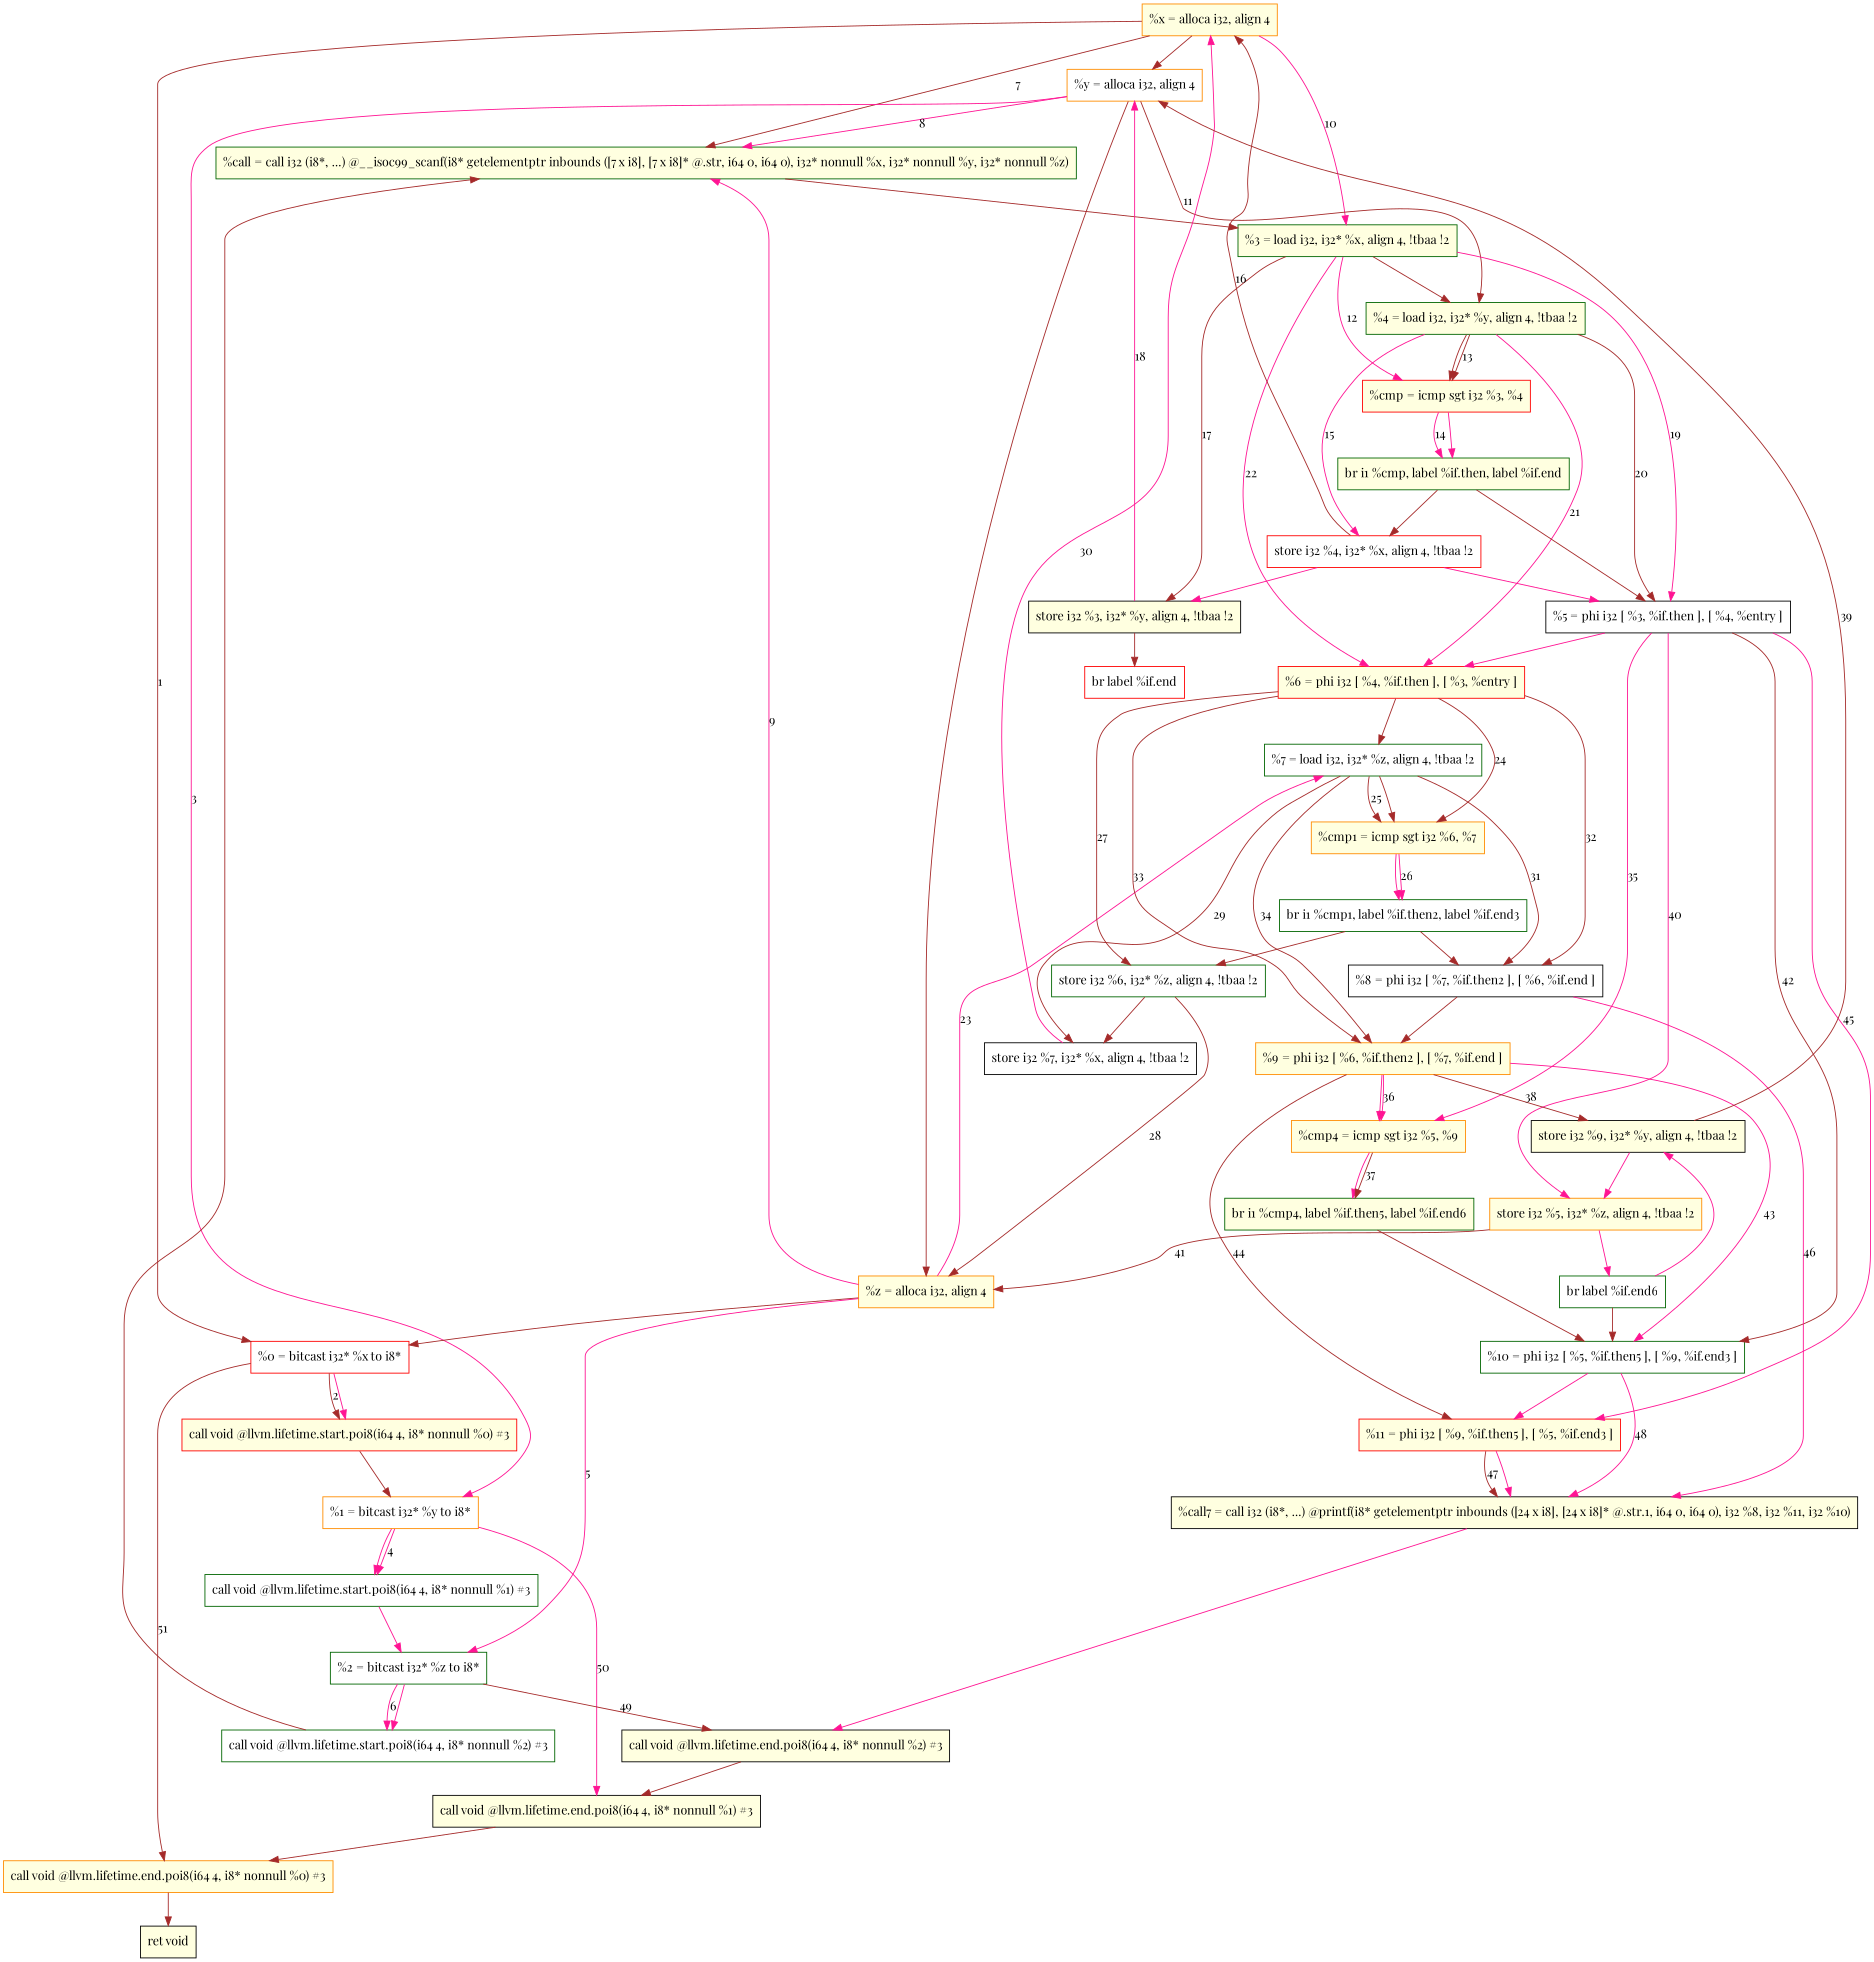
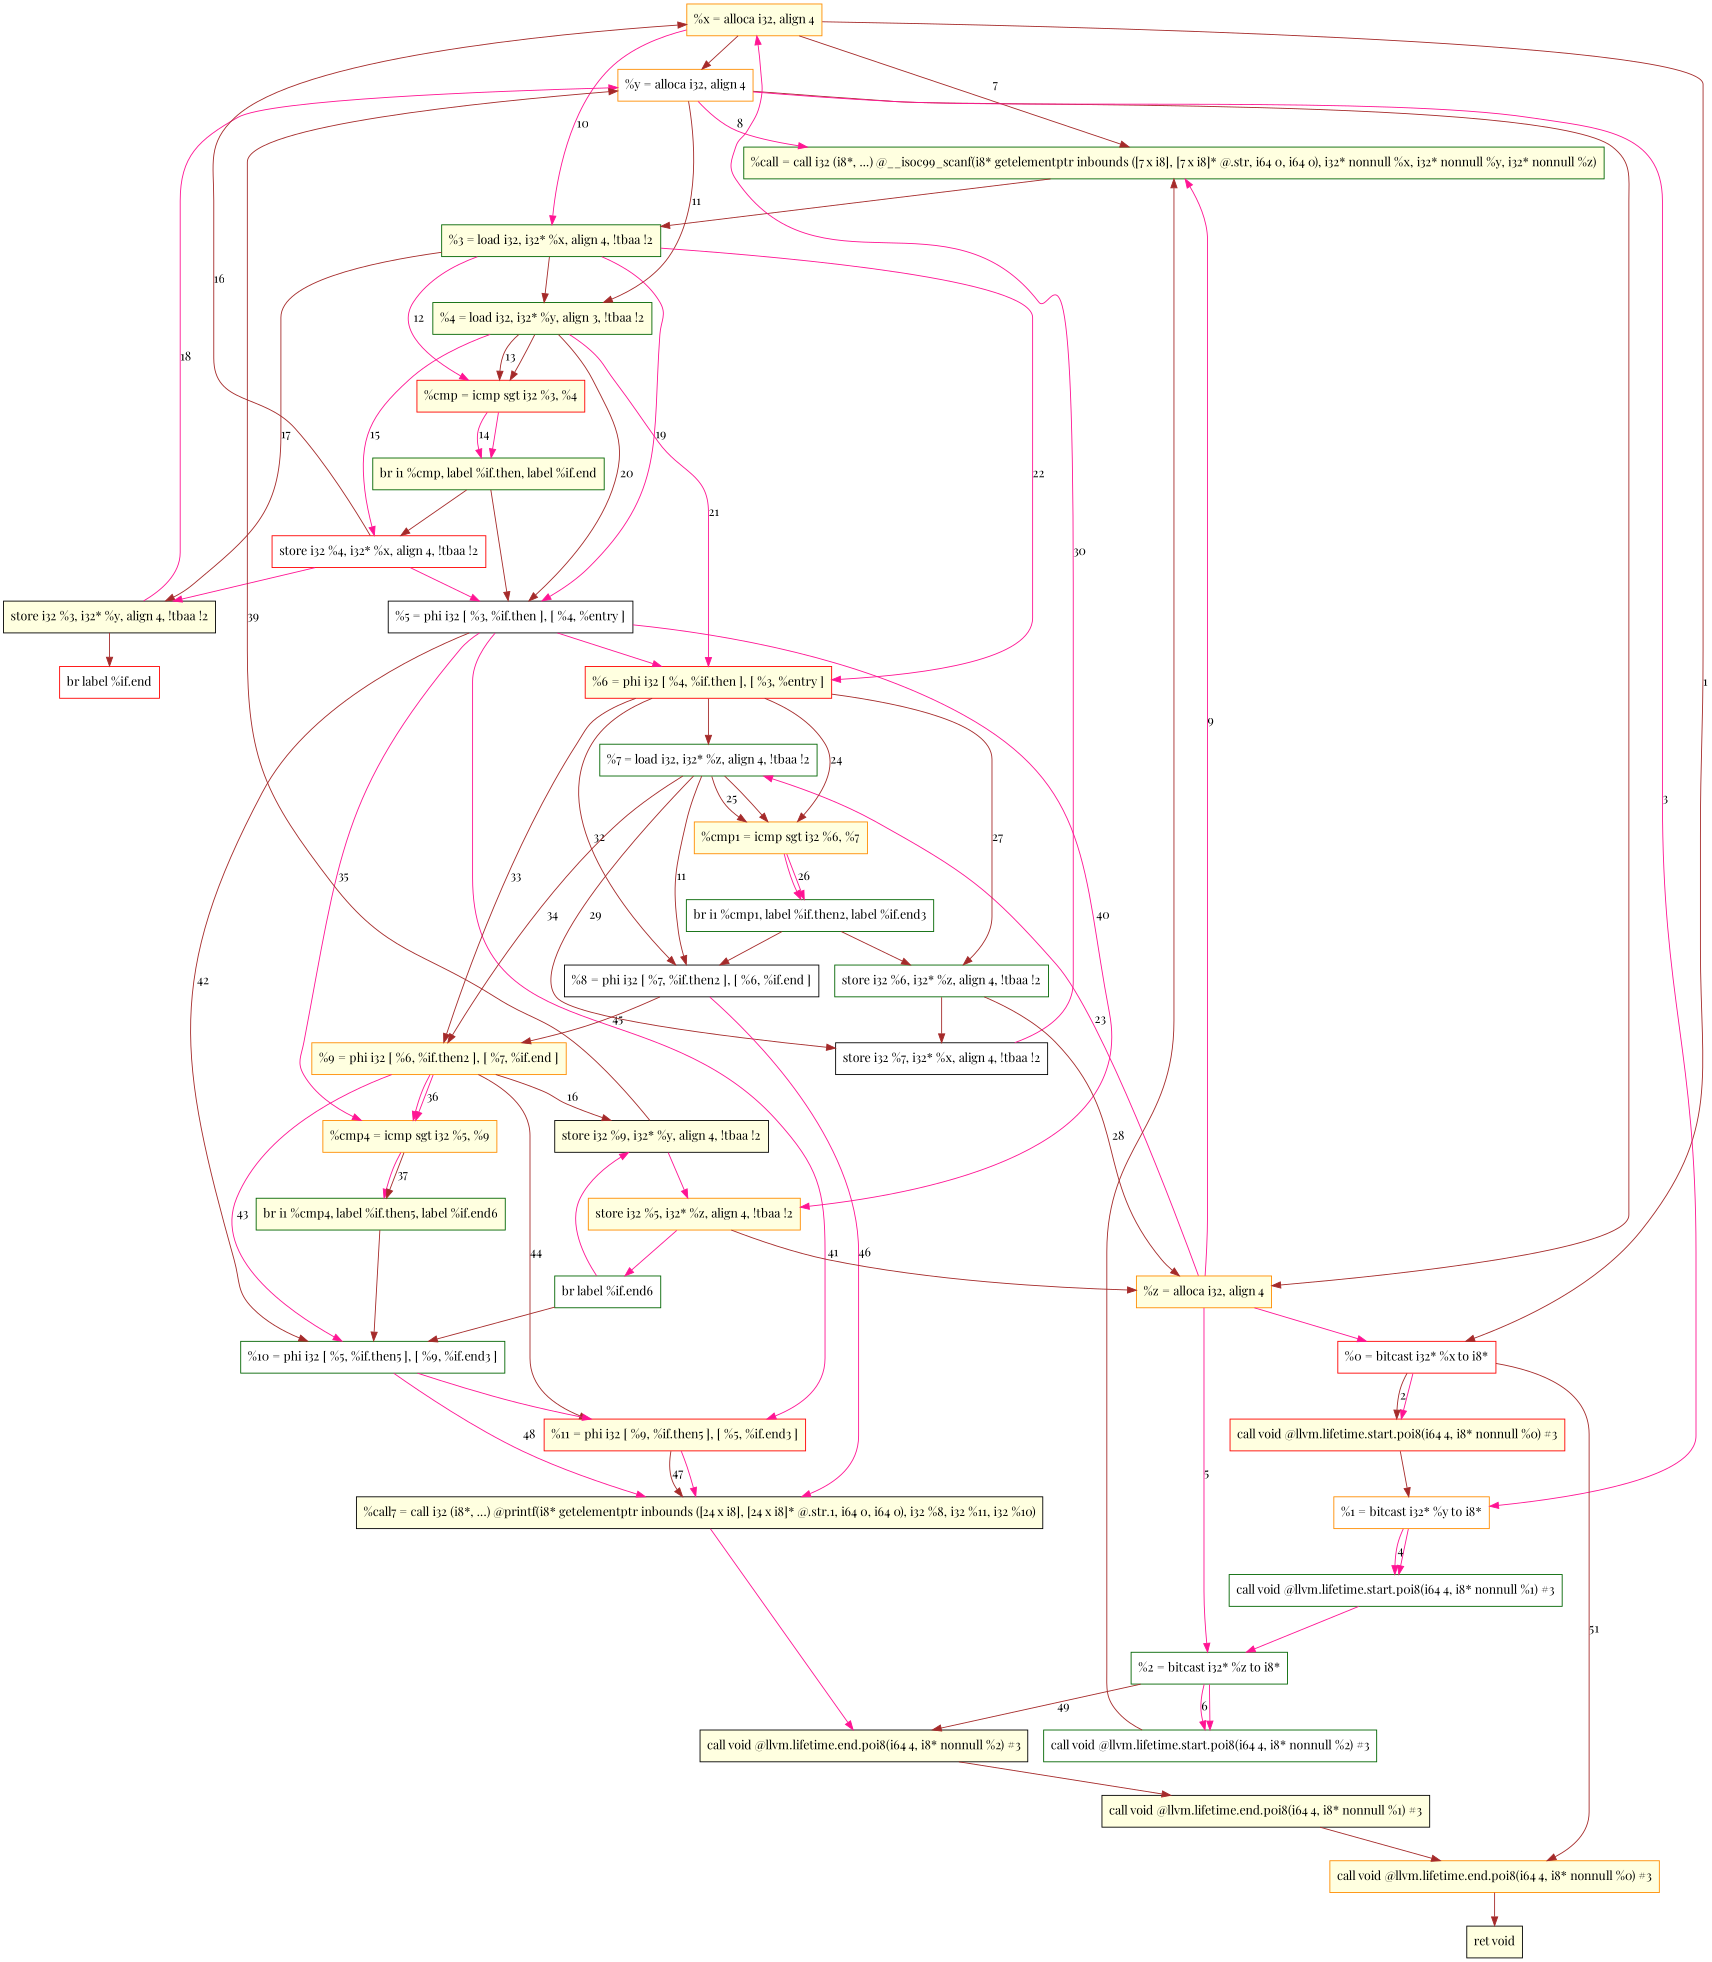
(1476, 318) -> (542, 318)
(1536, 877) -> (681, 877)
(1531, 1098) -> (573, 1098)
(638, 1317) -> (1306, 1323)
(596, 1624) -> none
